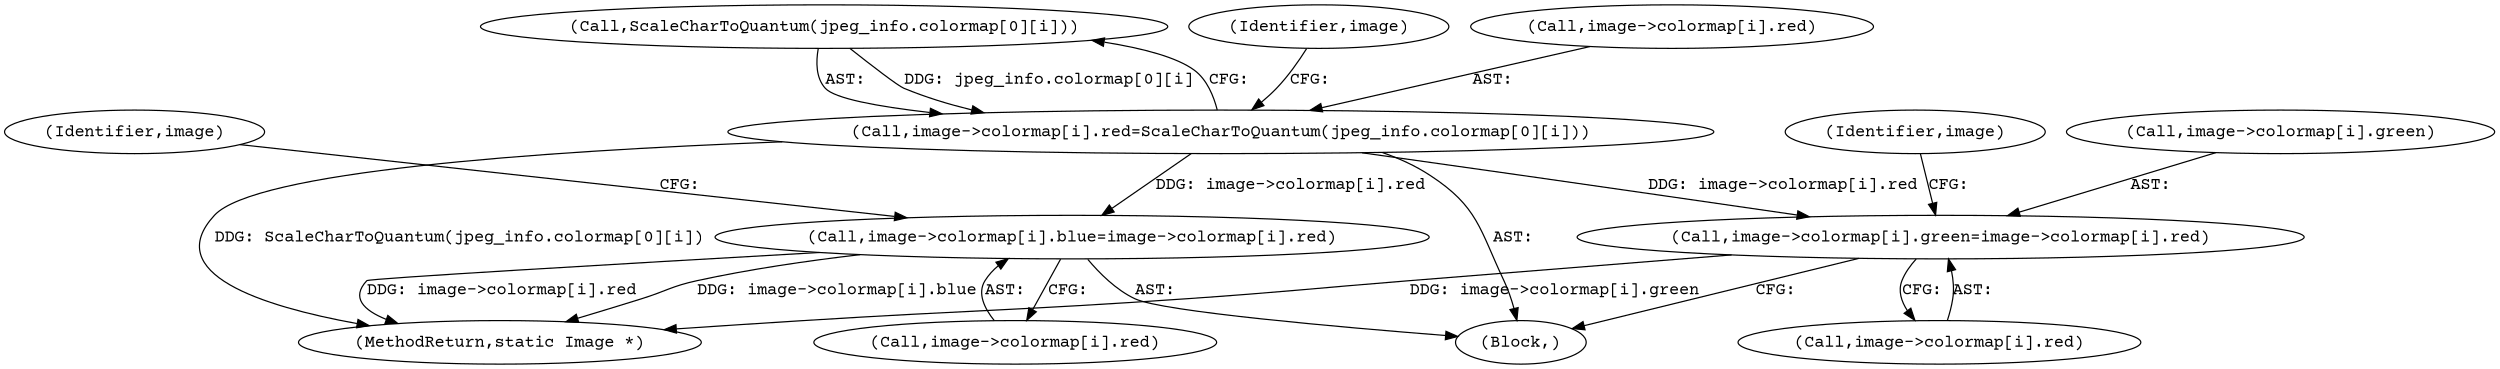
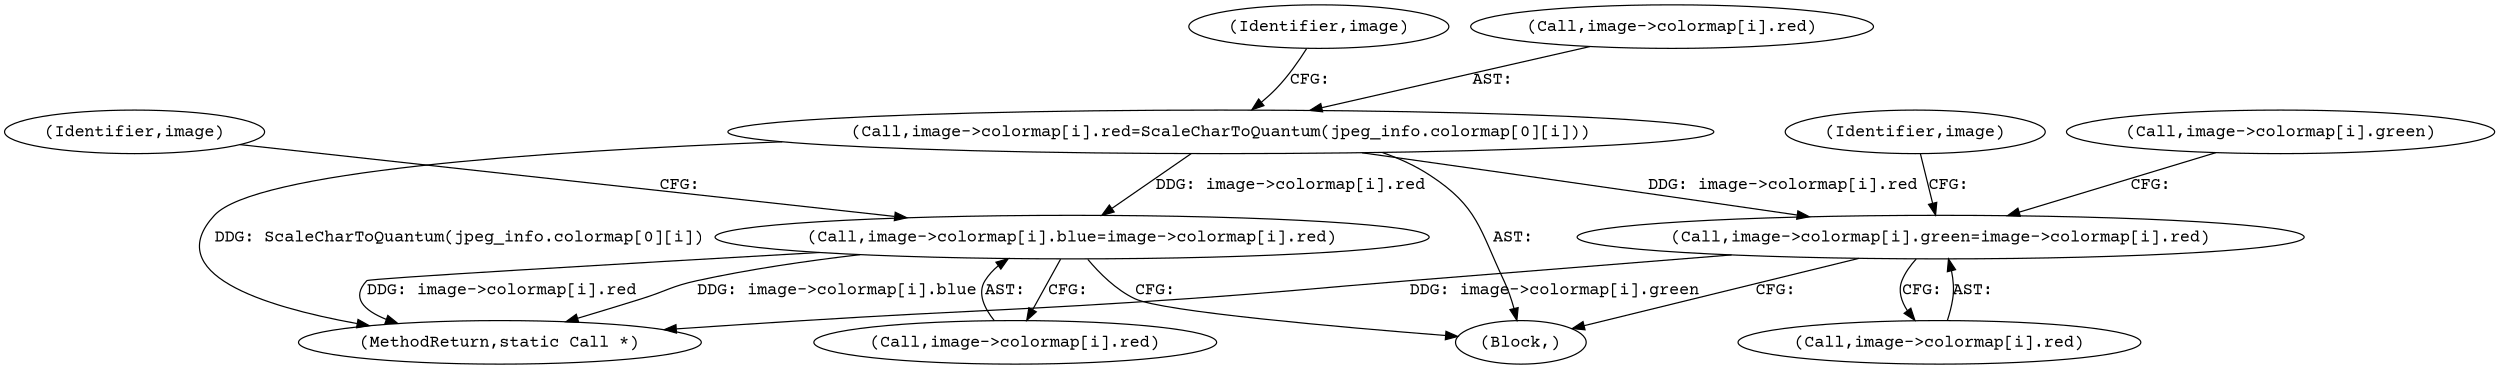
(824, 27) -> none
(2156, 184) -> (2156, 184)
(1160, 290) -> (1160, 290)
(500, 342) -> (500, 342)
